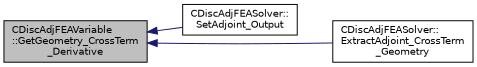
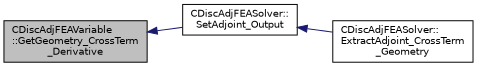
(245, 44) -> (320, 30)
